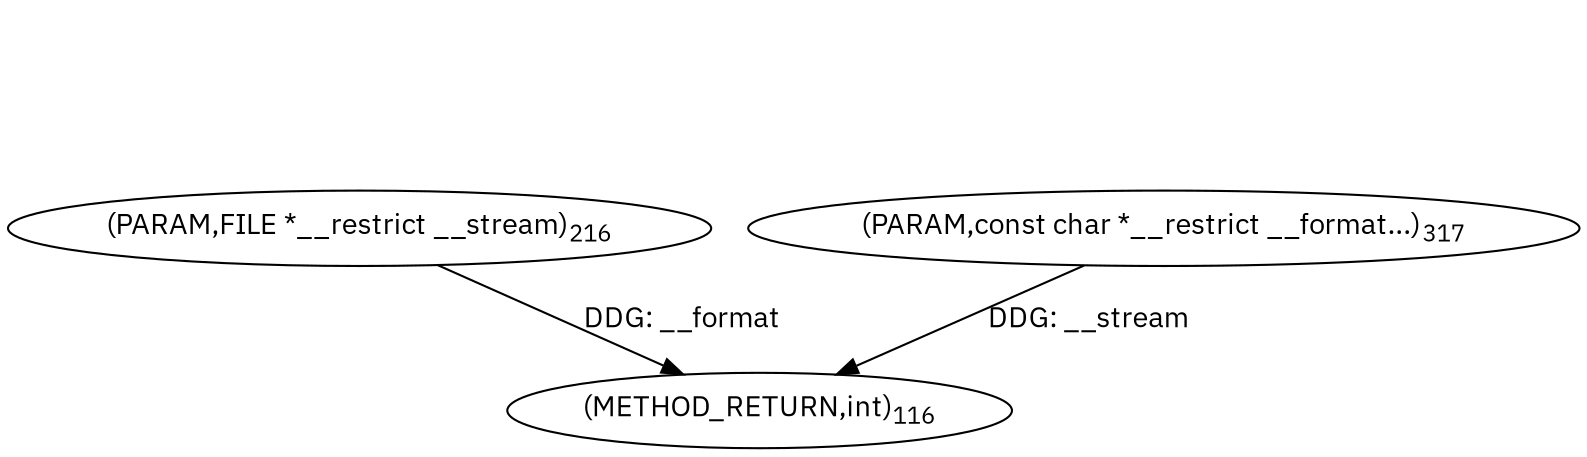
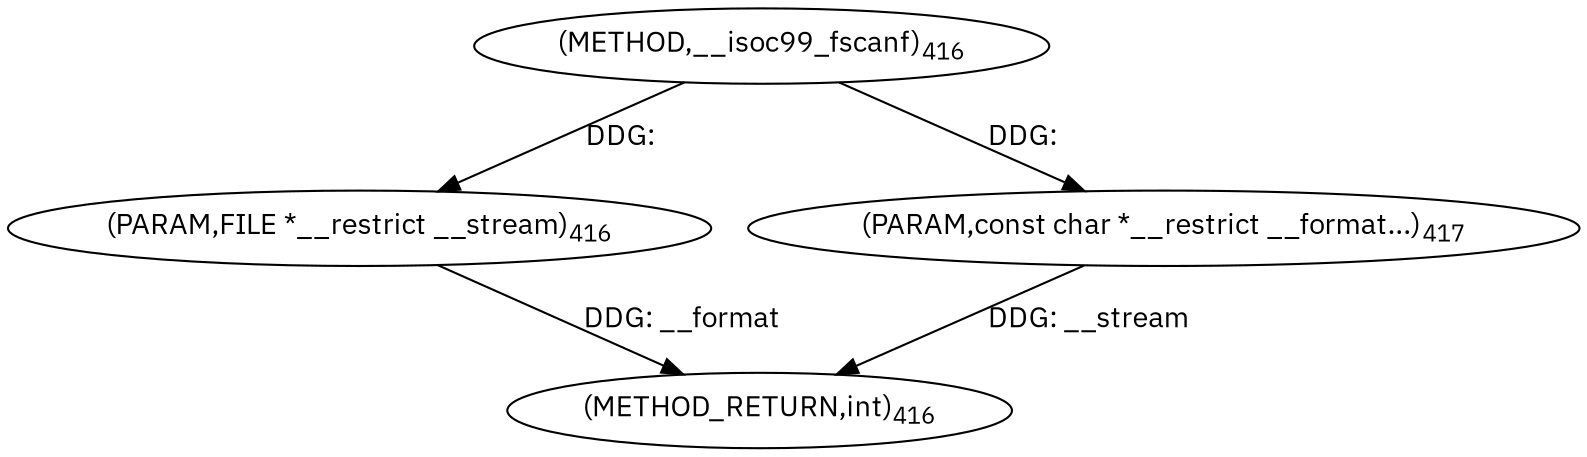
none -> (762, 46)
(591, 225) -> (591, 225)
(1445, 225) -> (1445, 225)
(915, 407) -> (915, 407)
